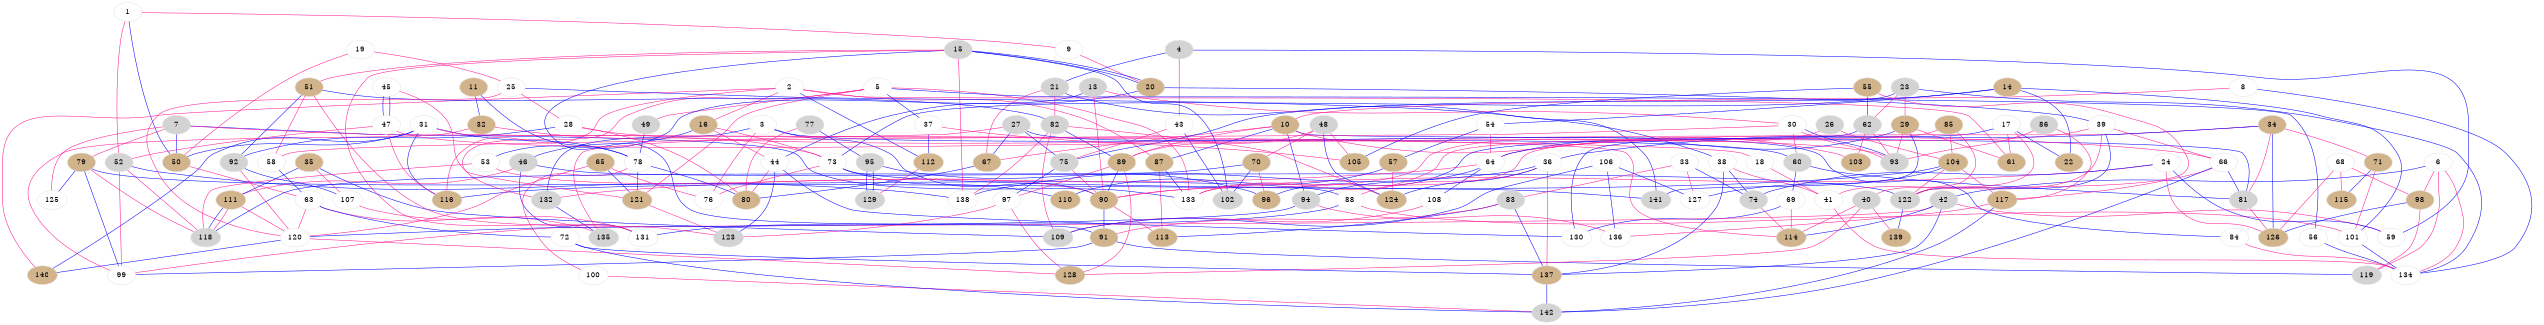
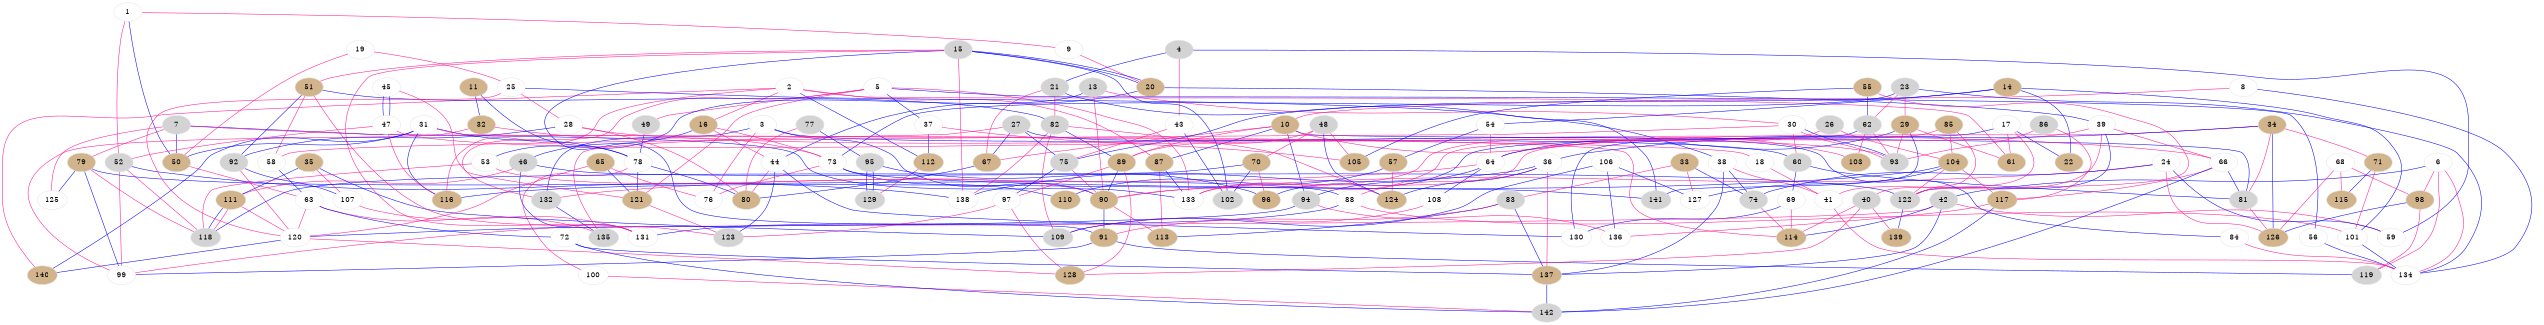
(1685, 162) -> (1685, 162)
